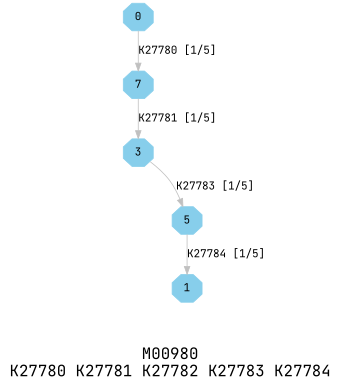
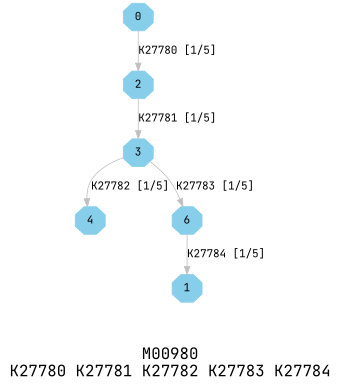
(138, 85) -> (138, 85)
none -> (90, 221)
(187, 221) -> (187, 221)
